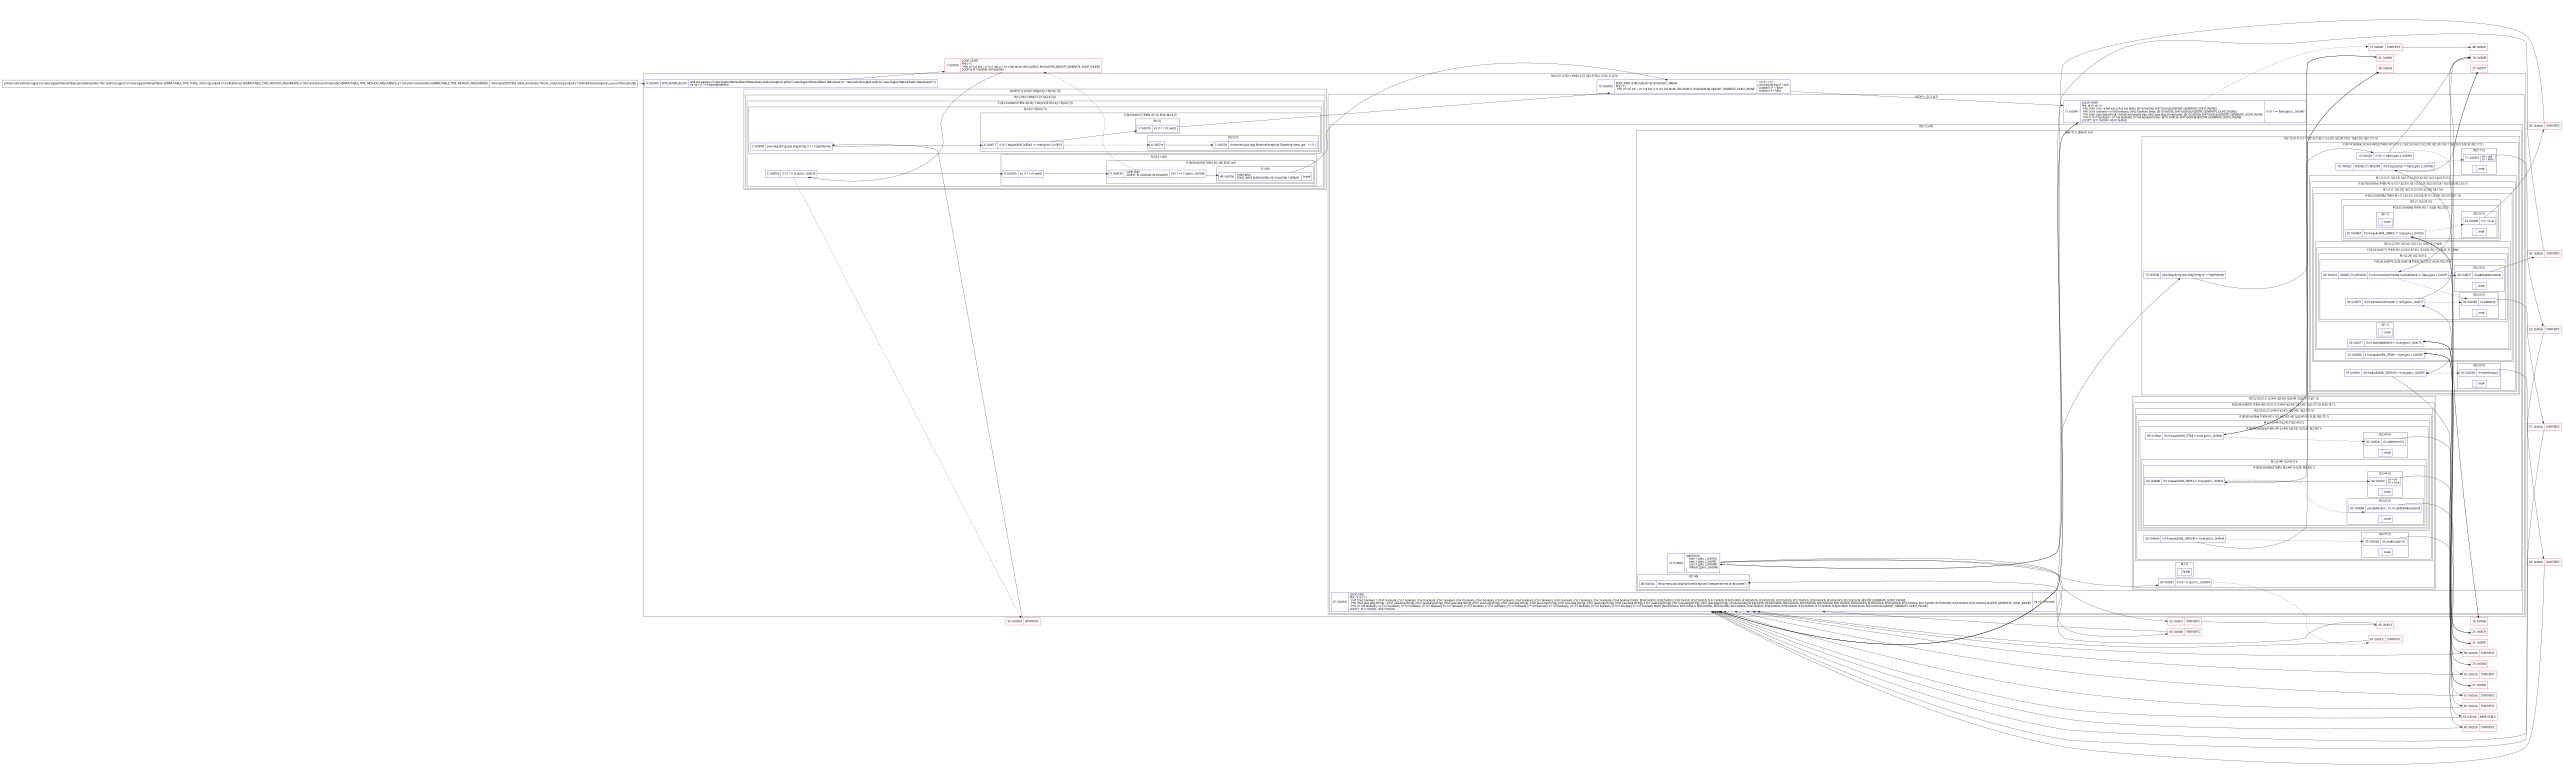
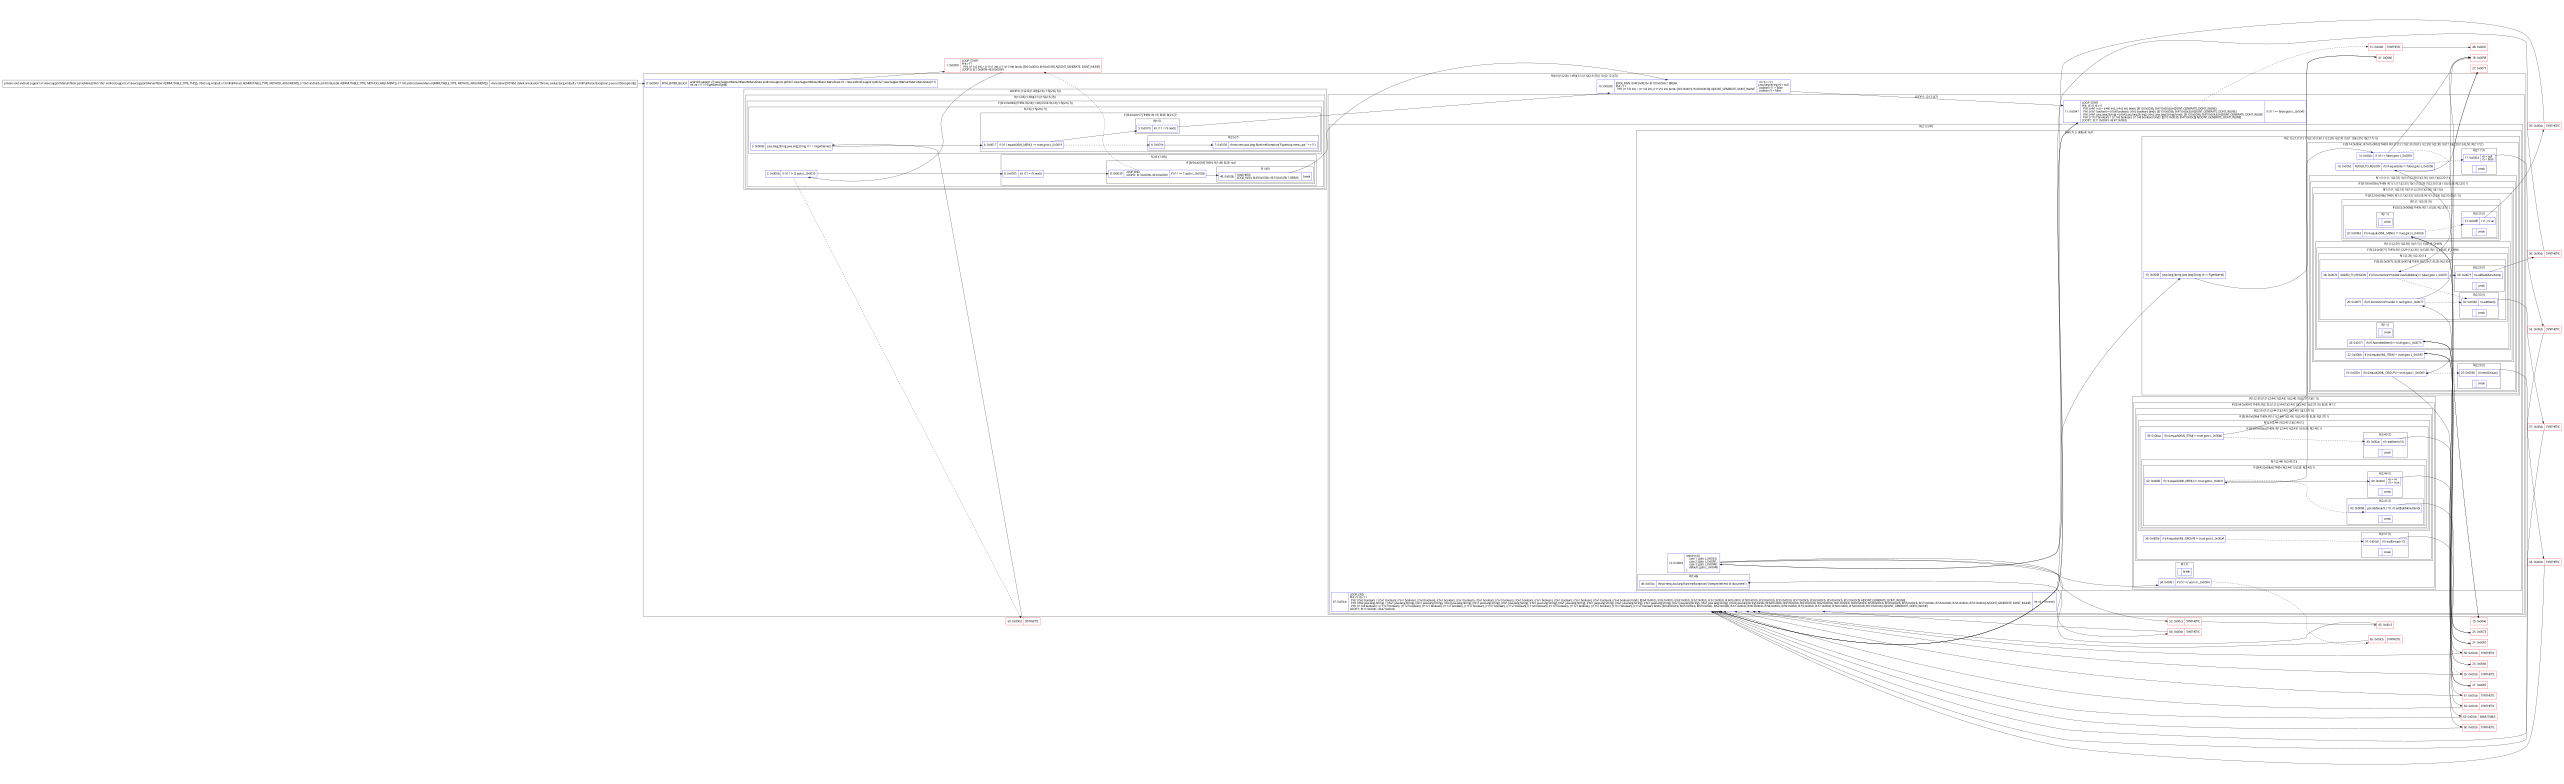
(2385, 69) -> none
(709, 85) -> (709, 85)
